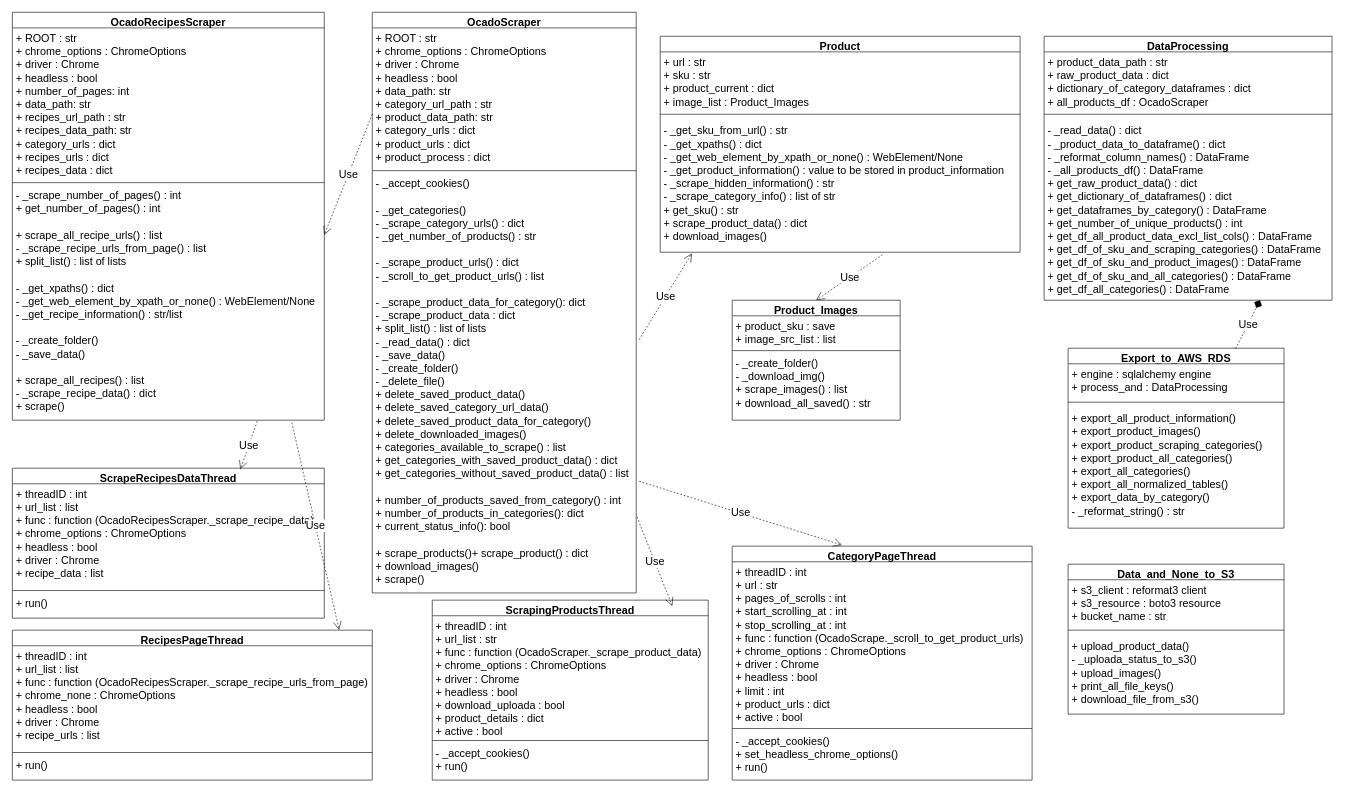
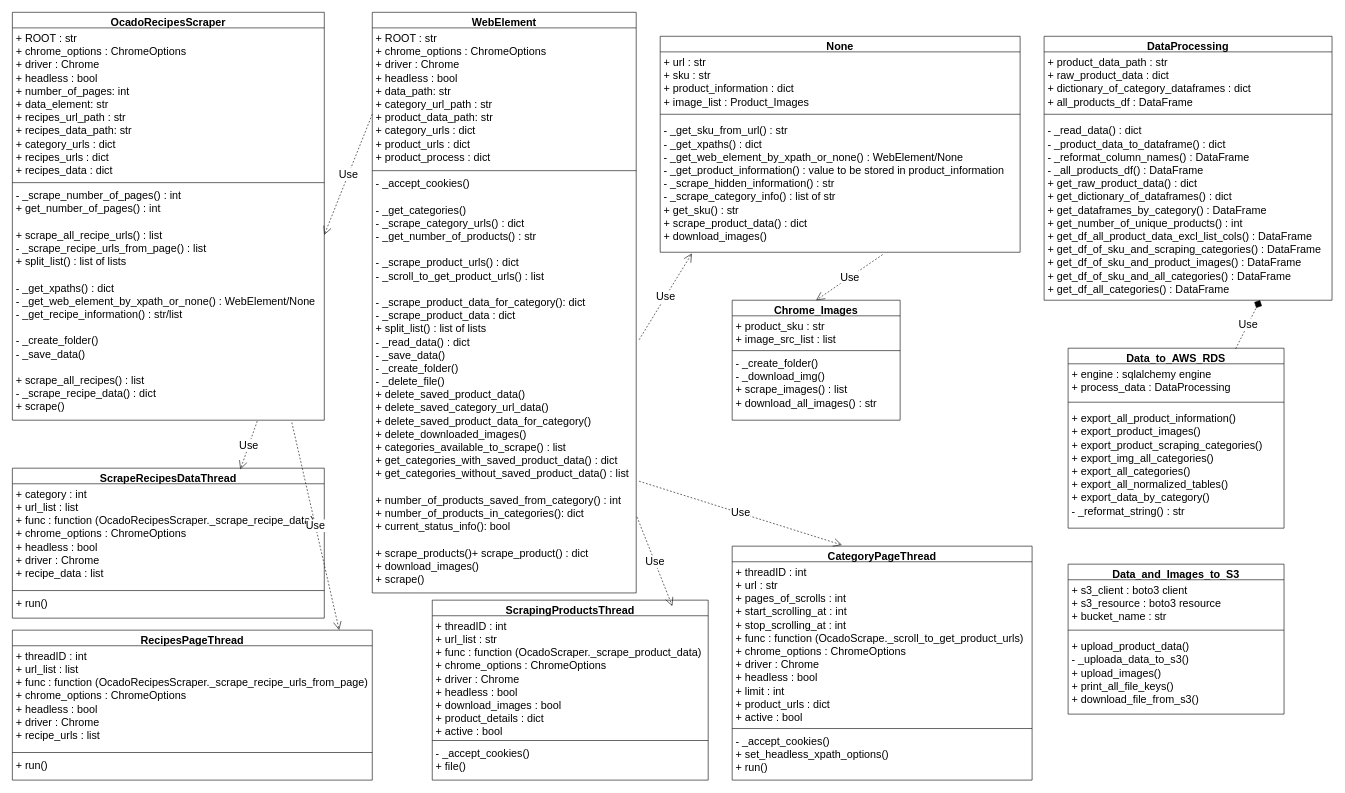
(504, 23) -> (504, 23)
(46, 38) -> (46, 38)
(840, 47) -> (840, 47)
(690, 62) -> (690, 62)
(1118, 62) -> (1118, 62)
(816, 311) -> (816, 311)
(790, 326) -> (787, 326)
(1176, 359) -> (1176, 359)
(787, 364) -> (787, 364)
(1144, 374) -> (1144, 374)
(1167, 419) -> (1167, 419)
(57, 494) -> (57, 494)
(1176, 575) -> (1176, 575)
(1150, 590) -> (1138, 590)
(477, 626) -> (477, 626)
(1138, 647) -> (1138, 647)
(57, 656) -> (57, 656)
(790, 742) -> (790, 742)
(490, 754) -> (490, 754)
